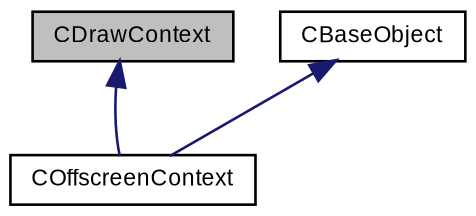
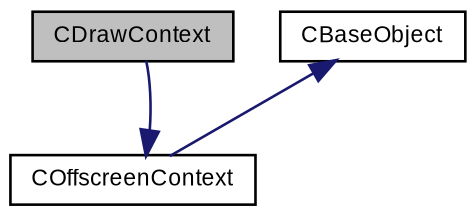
(116, 122) -> (150, 95)
